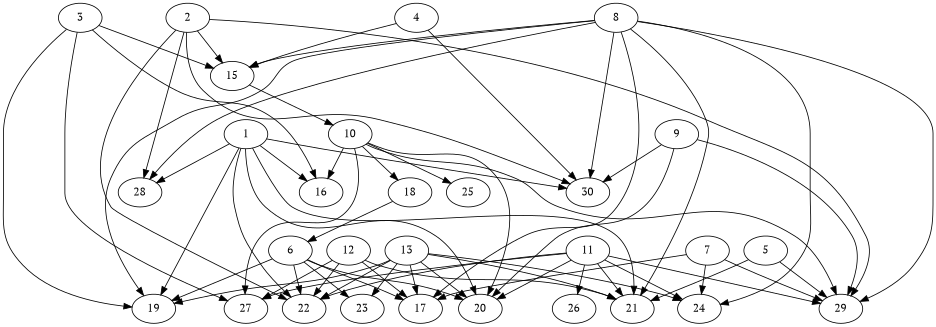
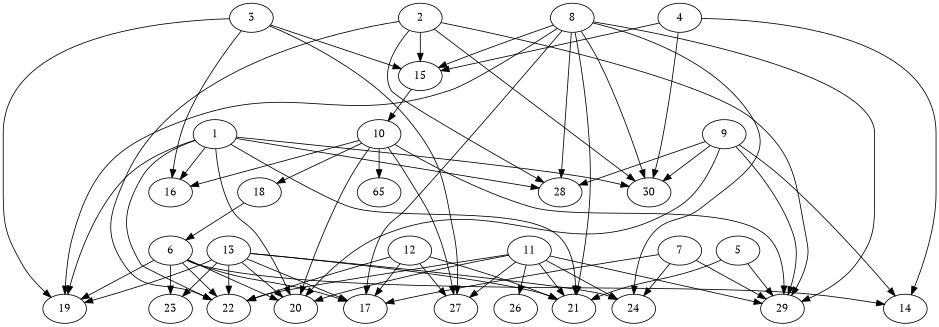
none -> (646, 162)
(468, 192) -> (379, 192)
none -> (905, 309)
